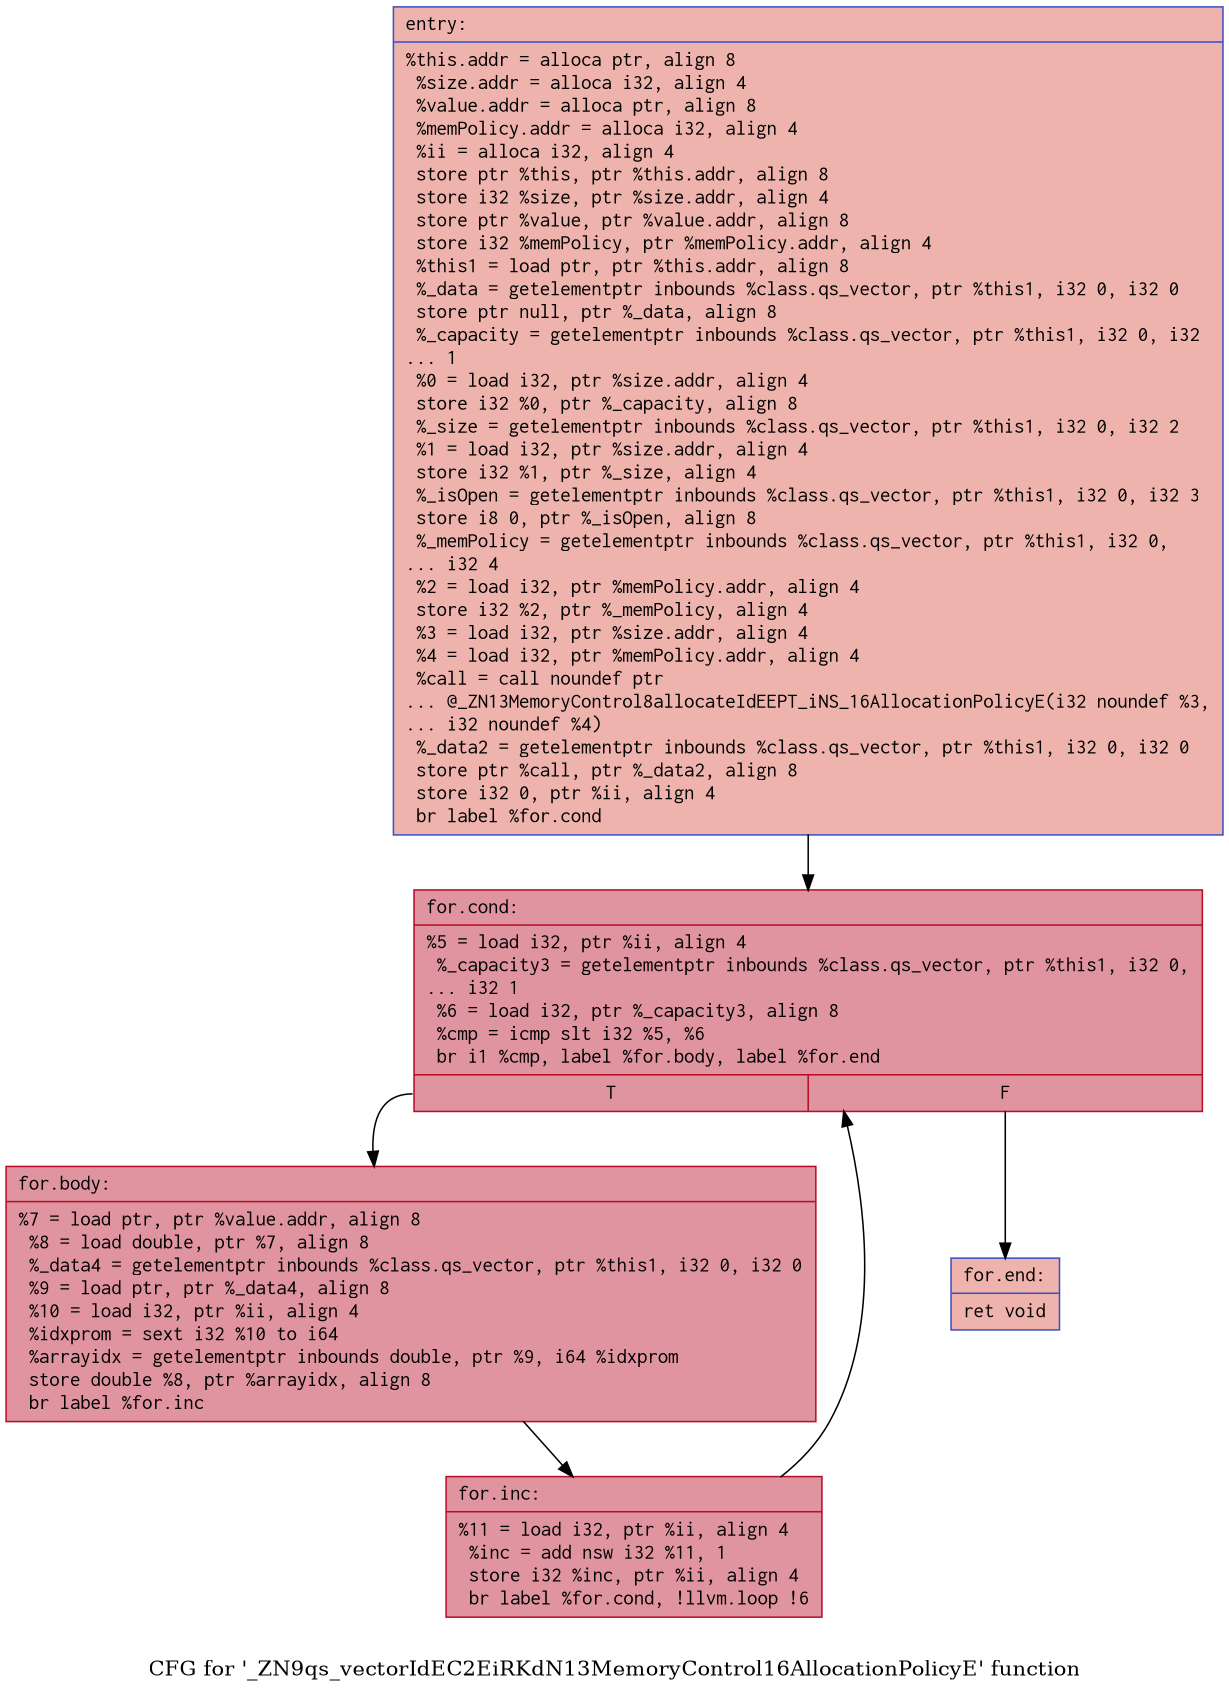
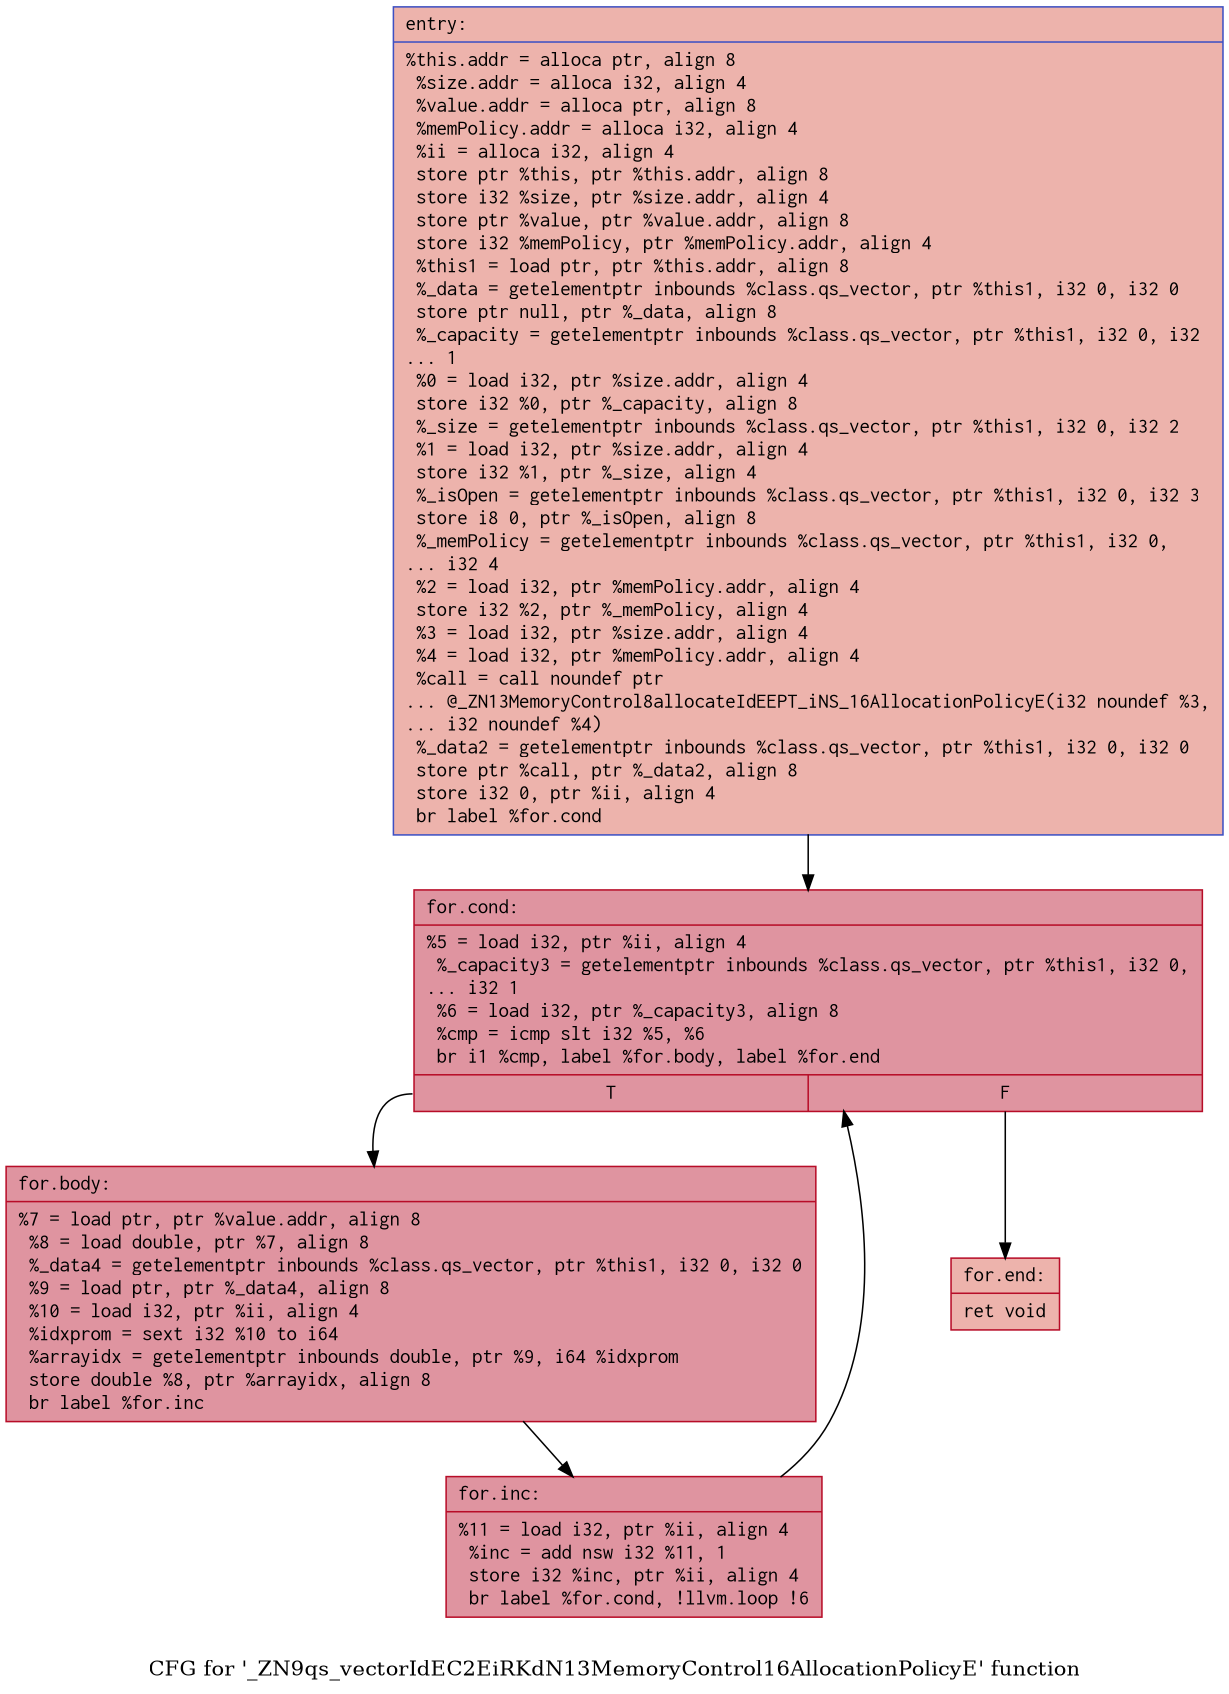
(1005, 1294) -> (1005, 1294)
